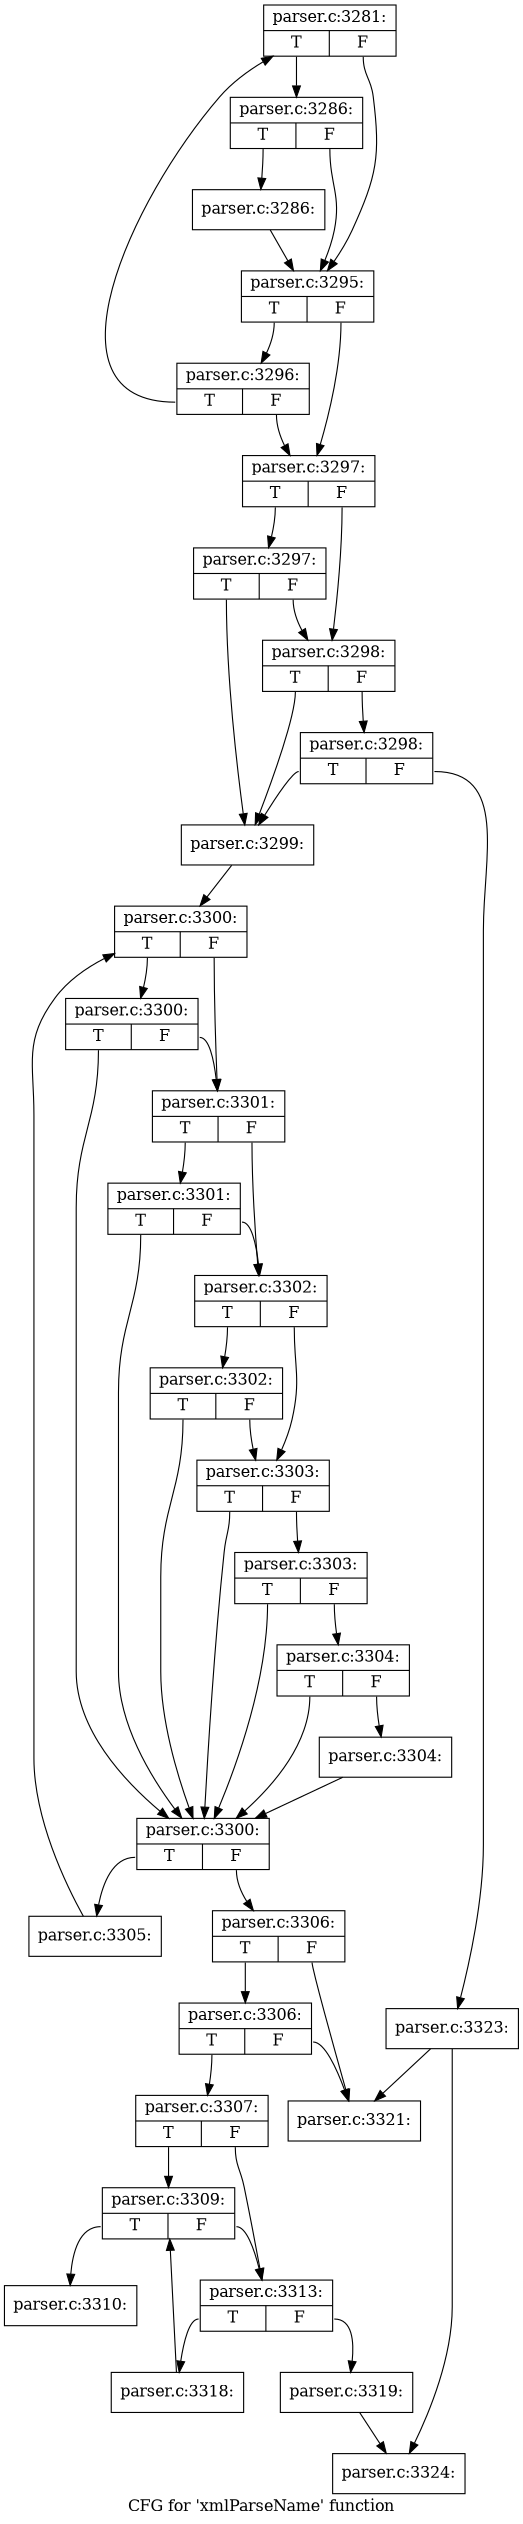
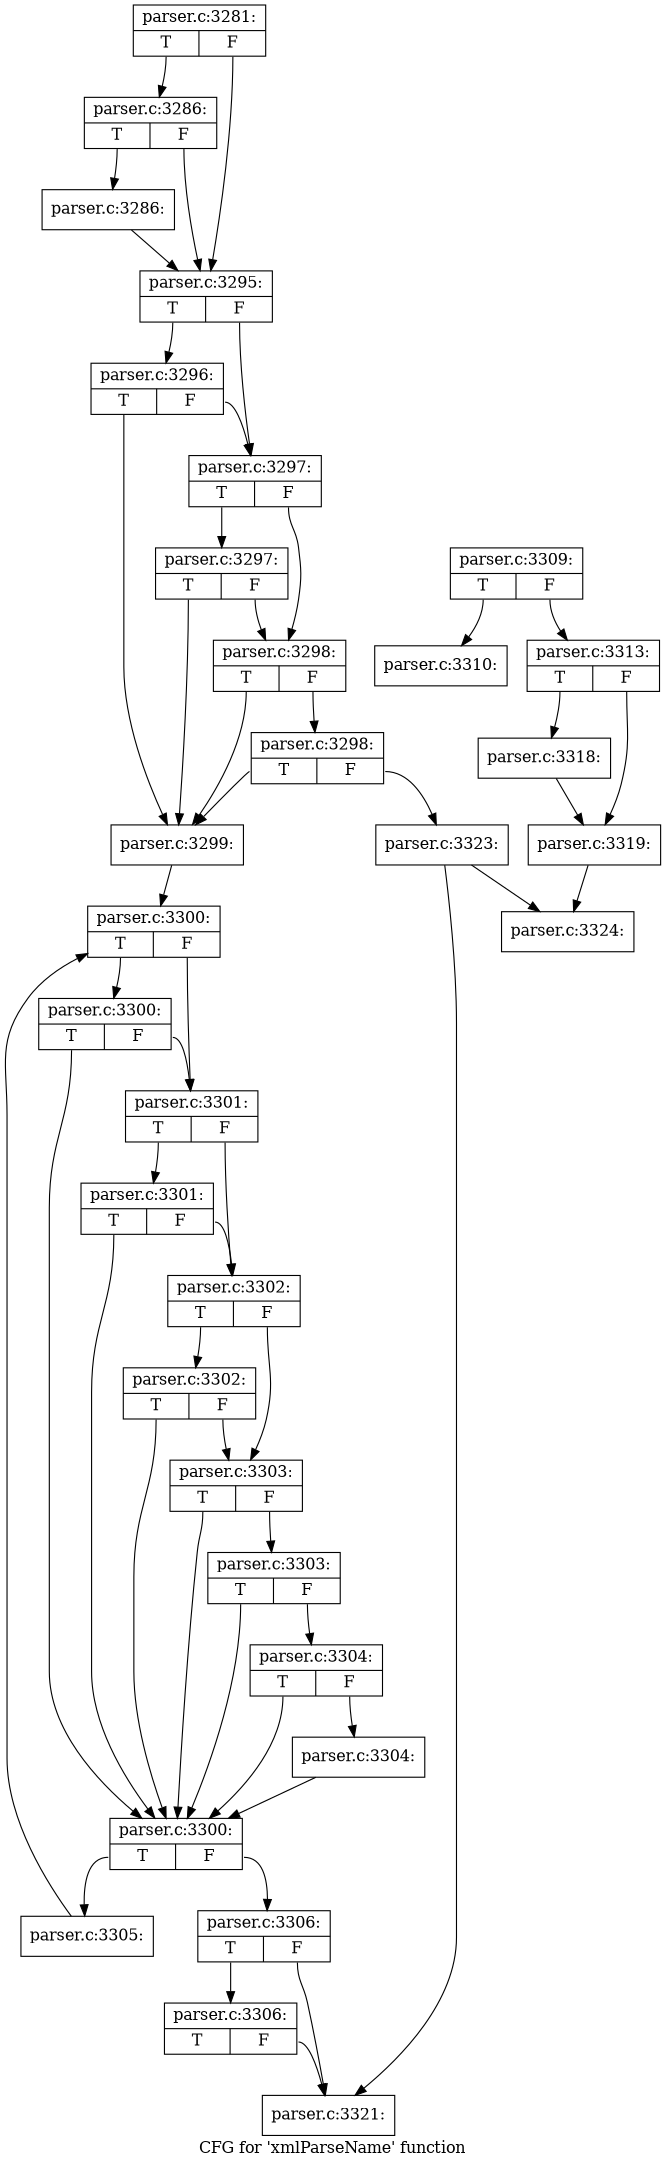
(133, 232) -> (124, 618)
(202, 2121) -> none
(173, 2311) -> (567, 797)
